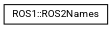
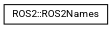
(56, 14) -> (56, 14)
